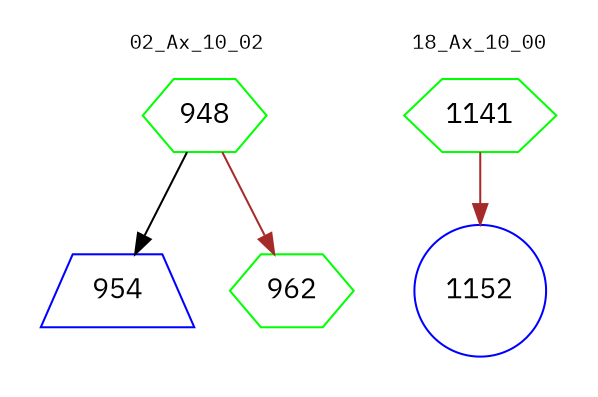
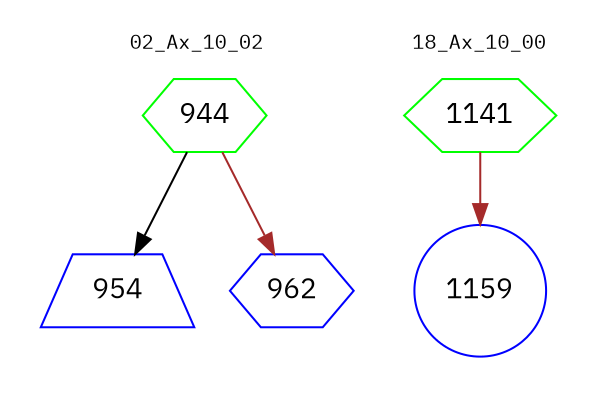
(205, 116) -> (205, 116)
(292, 291) -> (292, 291)
(480, 291) -> (480, 291)
